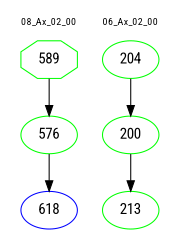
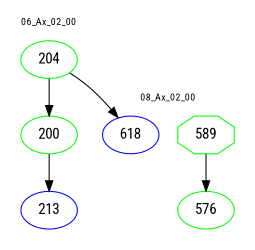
(49, 167) -> (101, 98)
(131, 210) -> (49, 210)
